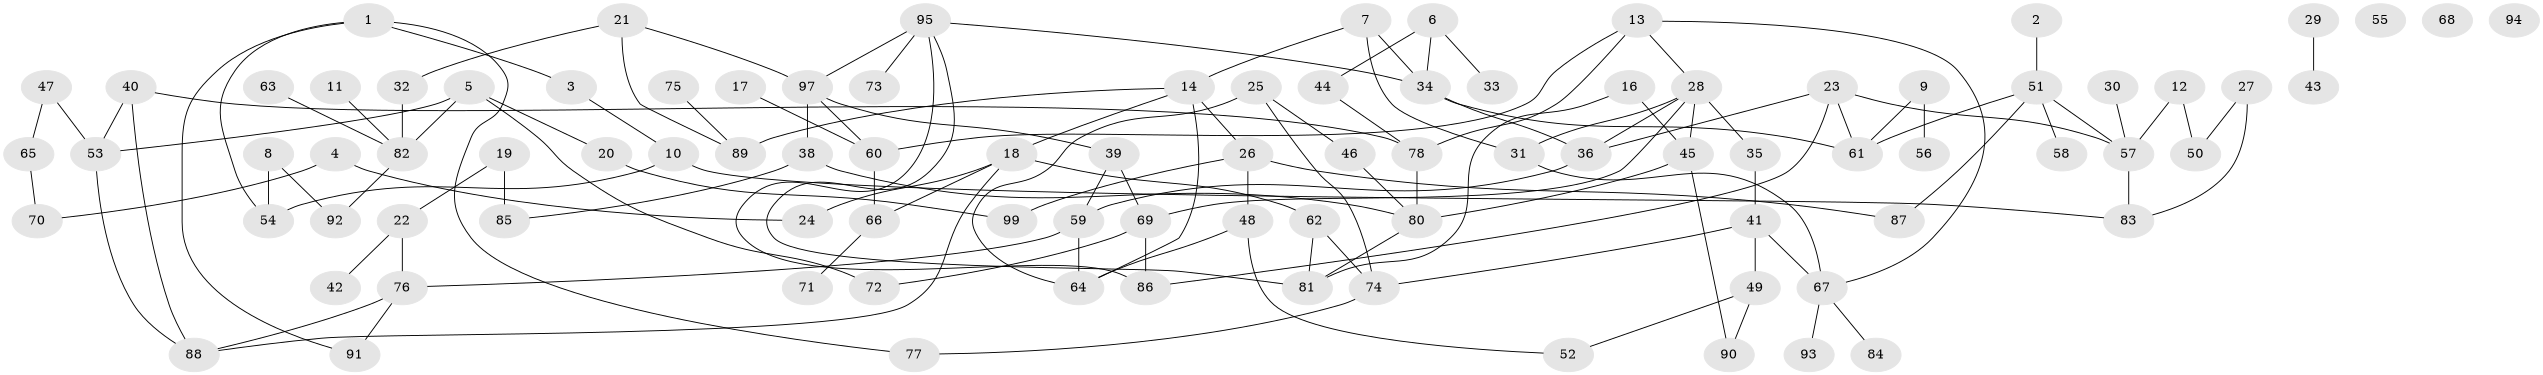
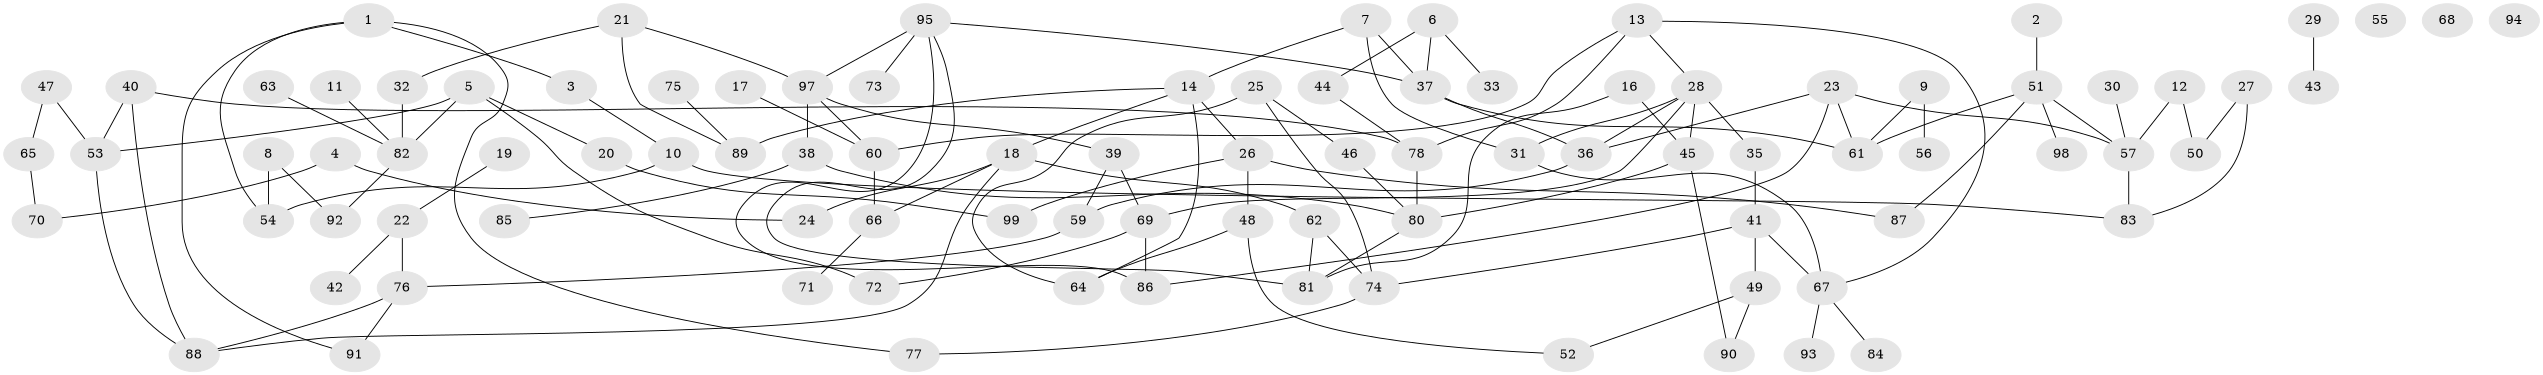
(1425, 87) -> (1425, 87)
(2062, 154) -> (2062, 154)
(505, 183) -> none
(1079, 255) -> none
